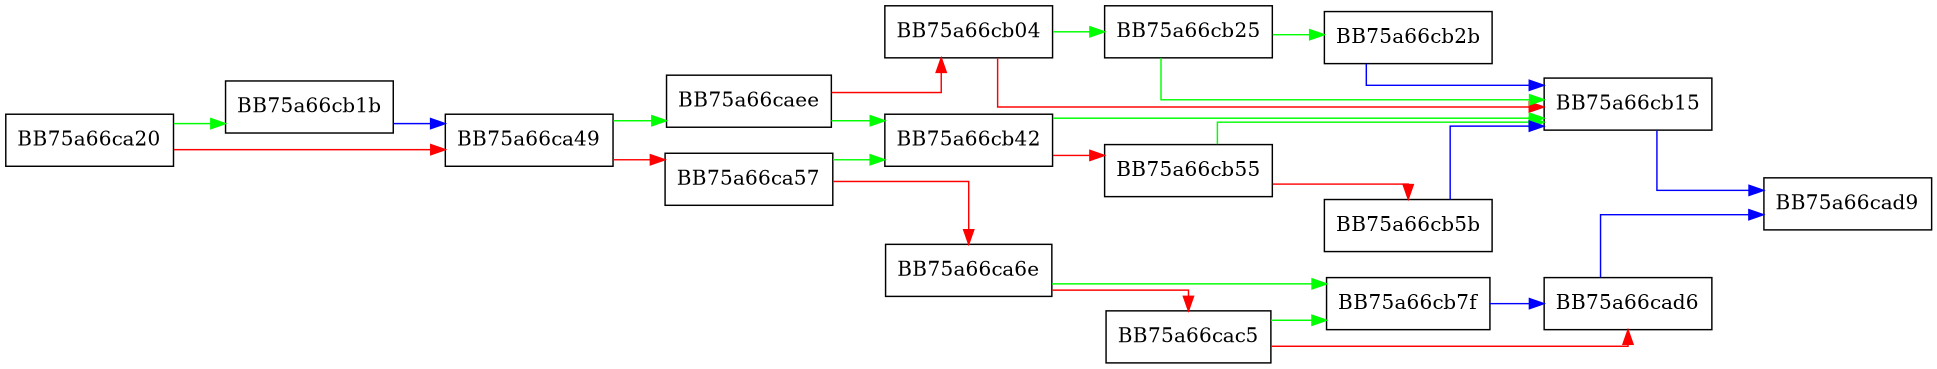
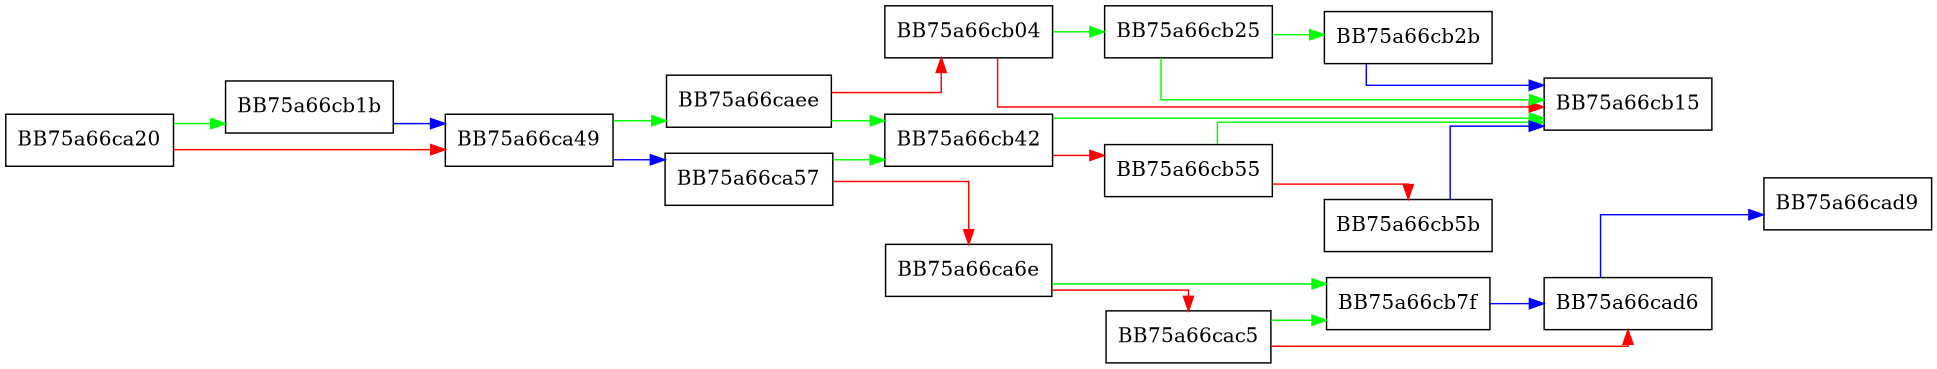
(632, 160) -> (632, 160)
(1673, 190) -> none
